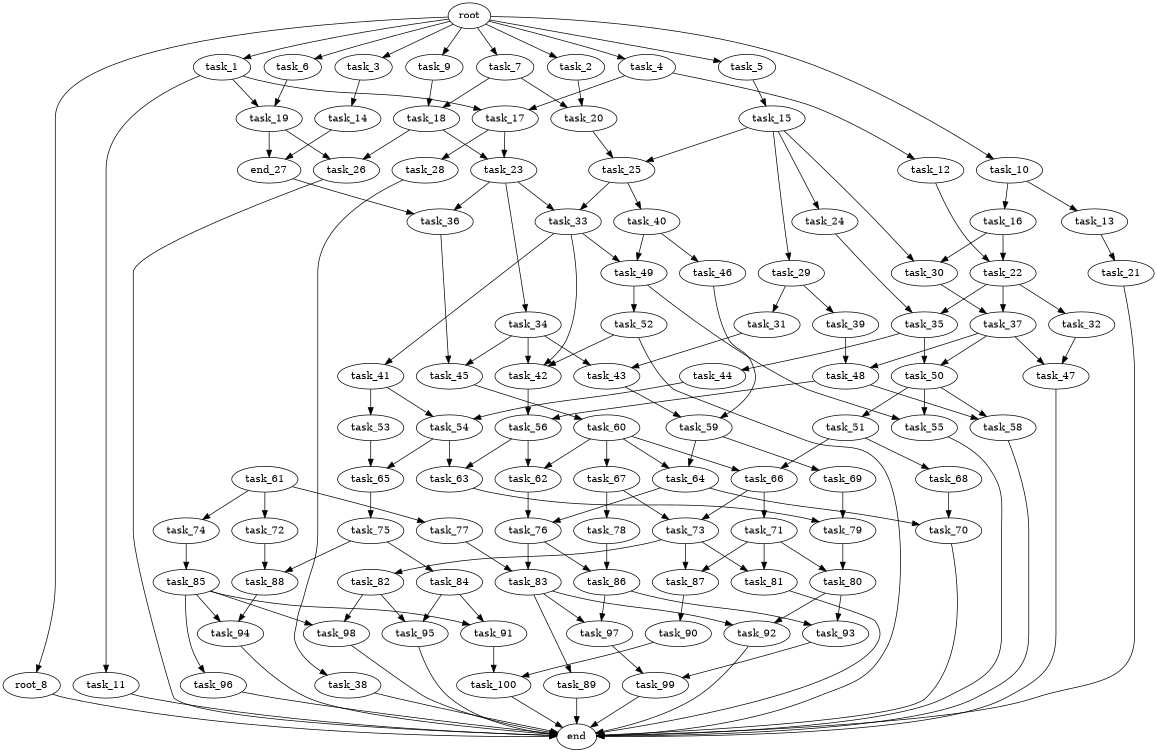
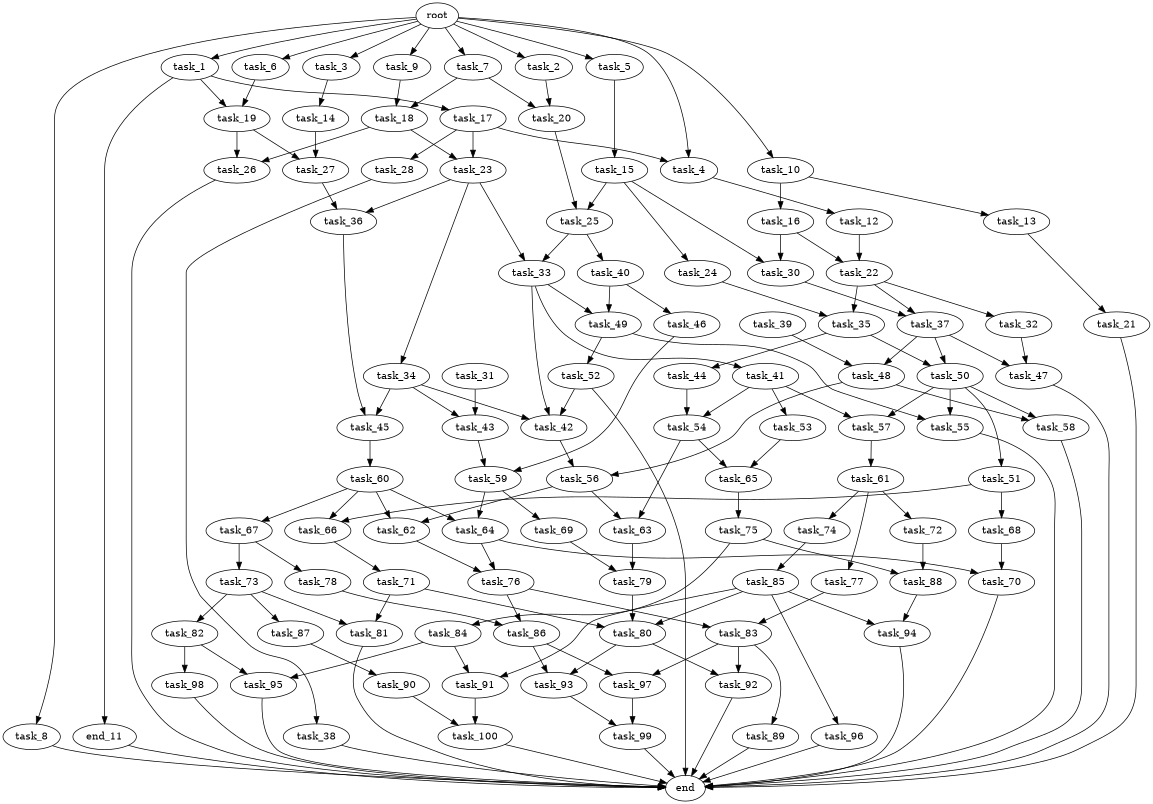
(585, 90) -> (579, 144)
(269, 170) -> (316, 170)
(791, 273) -> none
none -> (871, 428)
(728, 503) -> none
(729, 554) -> none
(258, 607) -> (703, 607)
(32, 685) -> (32, 737)
(106, 685) -> (105, 737)
